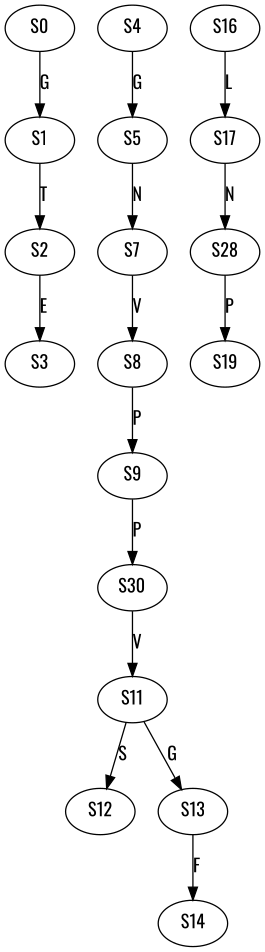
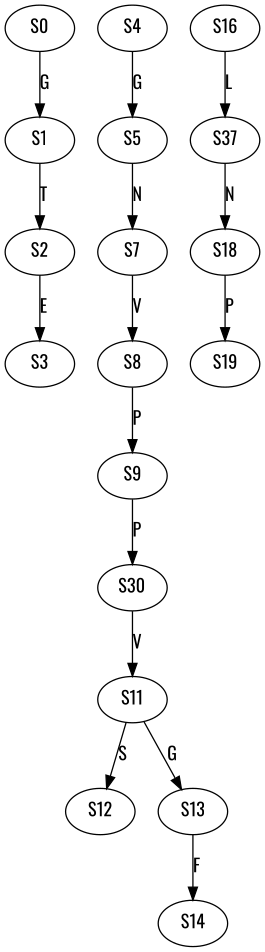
(225, 140) -> (225, 140)
(225, 252) -> (225, 252)
